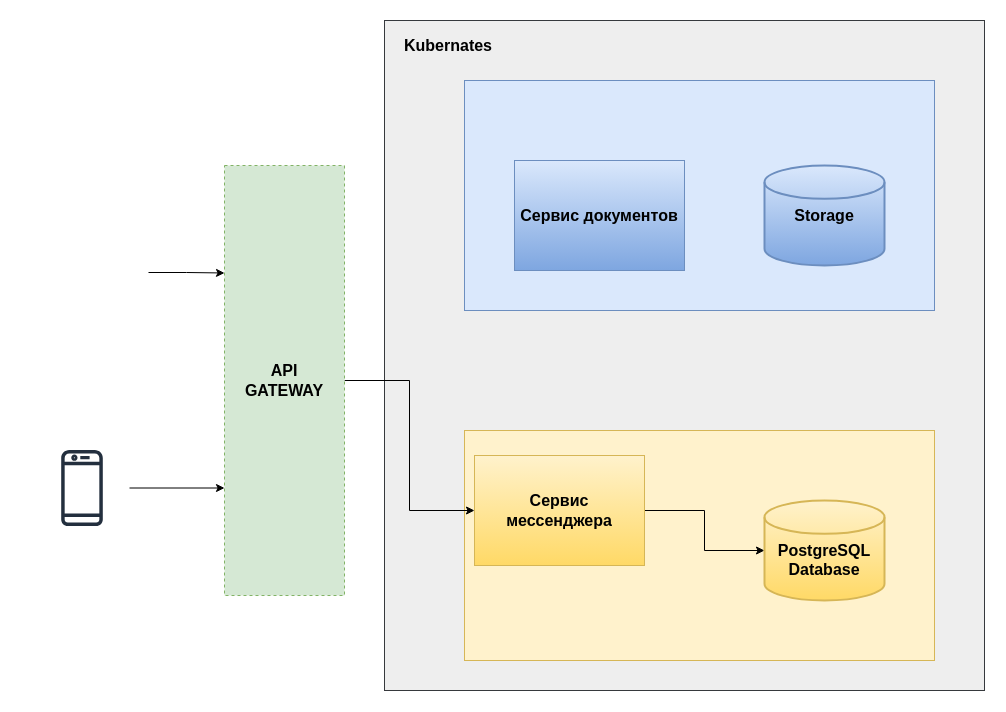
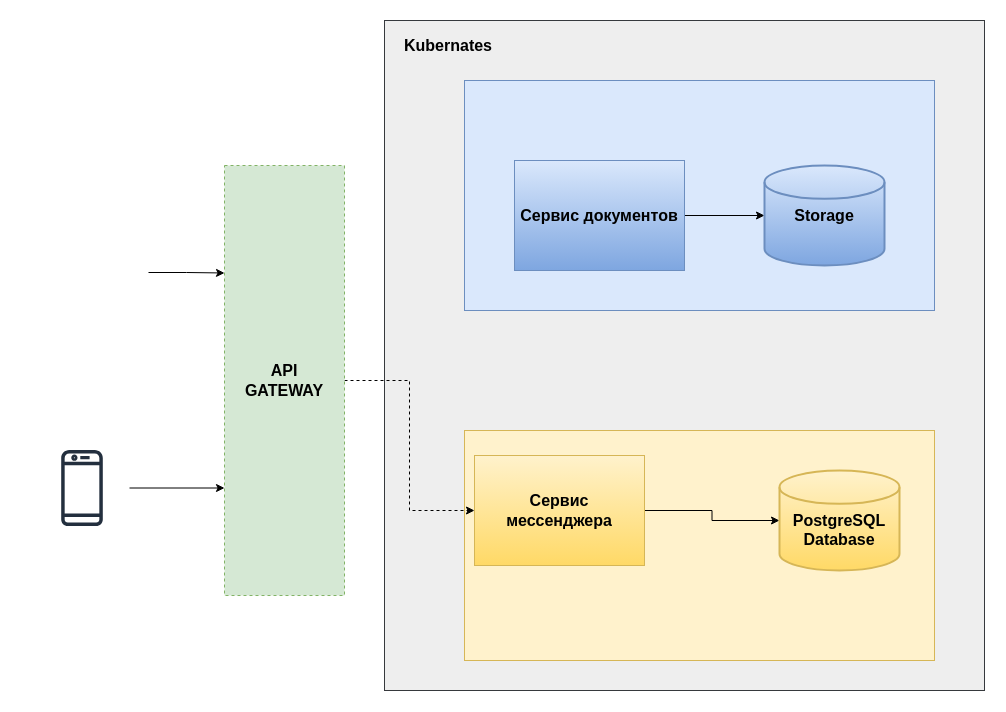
none -> (721, 216)
(410, 443) -> (410, 443)
(825, 551) -> (840, 521)
